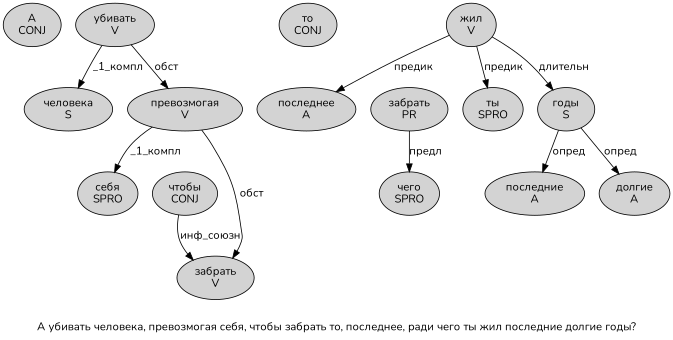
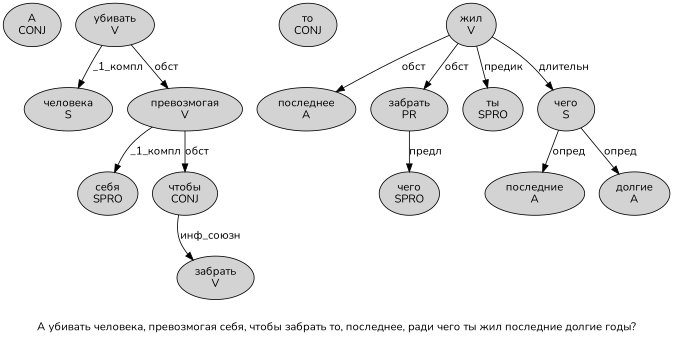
none -> (443, 63)
(414, 67) -> (414, 67)
(566, 109) -> (566, 109)
(233, 188) -> (185, 147)
